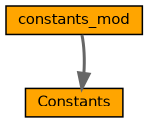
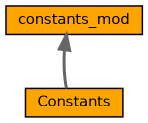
(84, 54) -> (64, 69)
